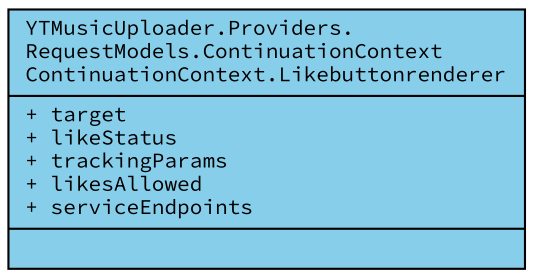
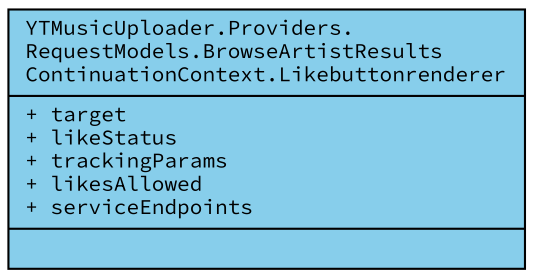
(235, 52) -> (235, 52)
